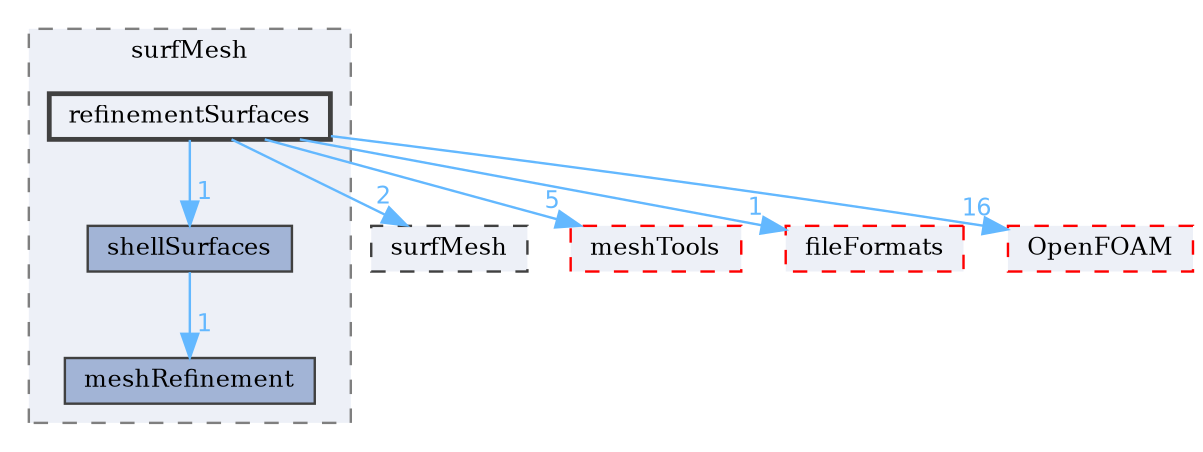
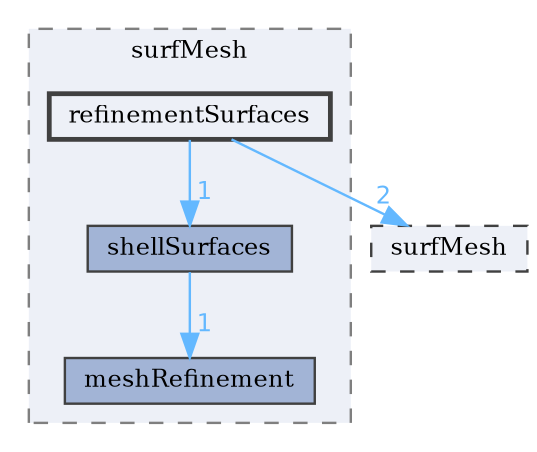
(656, 249) -> none
(875, 249) -> none
(1100, 249) -> none
